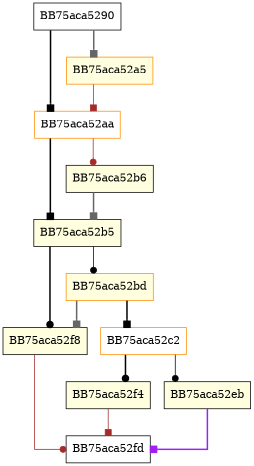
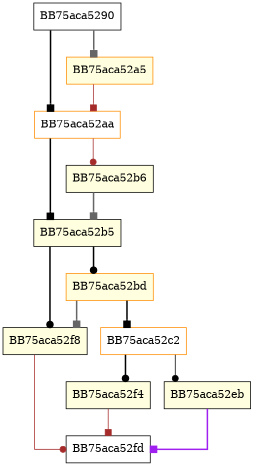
(94, 257) -> (94, 257)
